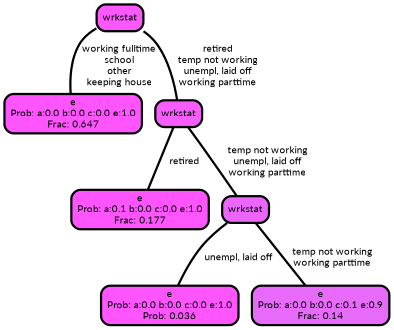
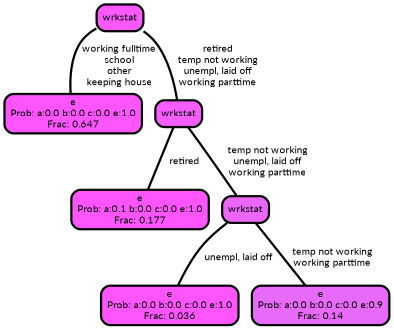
(170, 305) -> (170, 305)
(321, 305) -> (321, 305)
